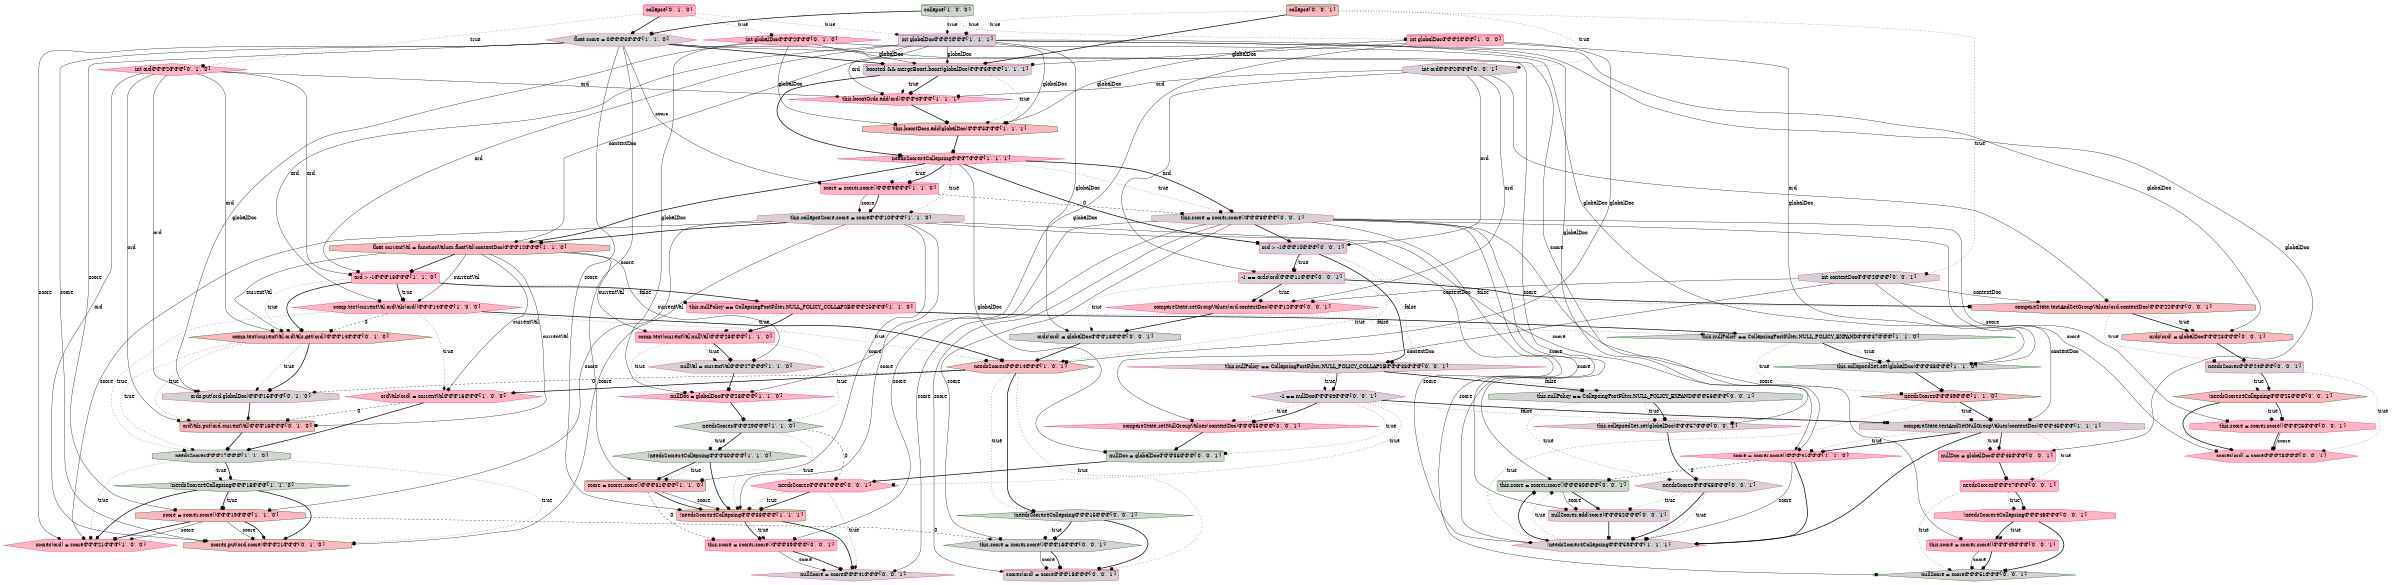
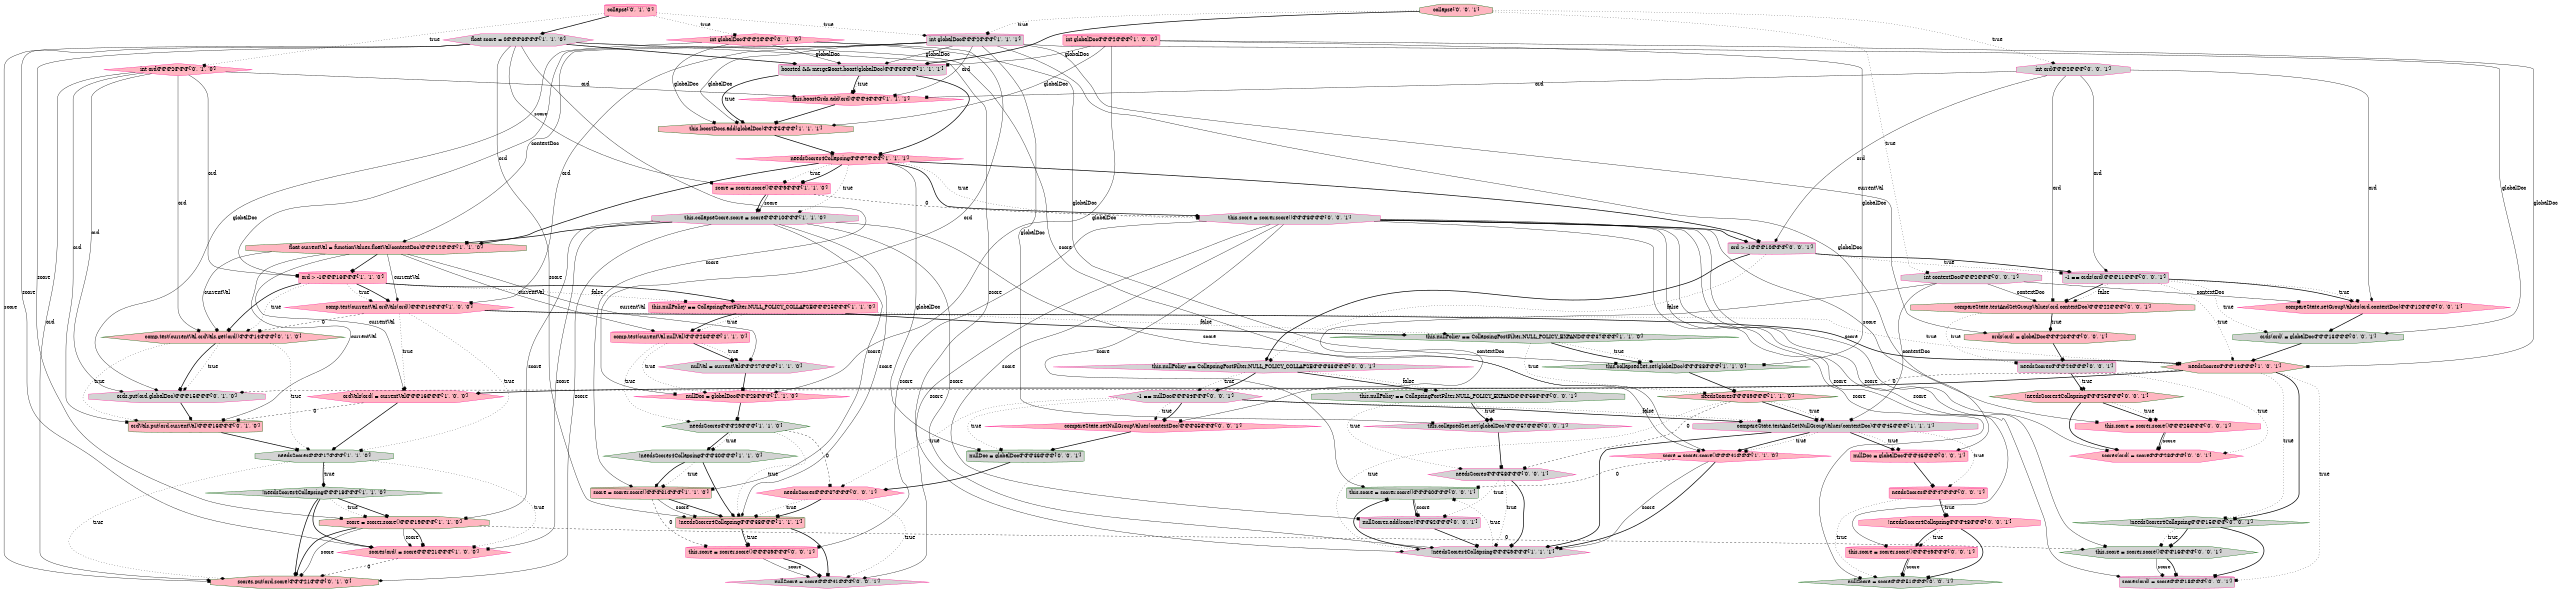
(947, 10) -> none
(1312, 10) -> (1456, 10)
(1019, 100) -> (733, 87)
(2159, 189) -> (1871, 189)
(673, 218) -> (968, 218)
none -> (1632, 443)
(1176, 473) -> (972, 413)
none -> (361, 567)
